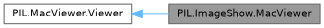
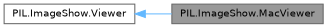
(68, 14) -> (69, 14)
